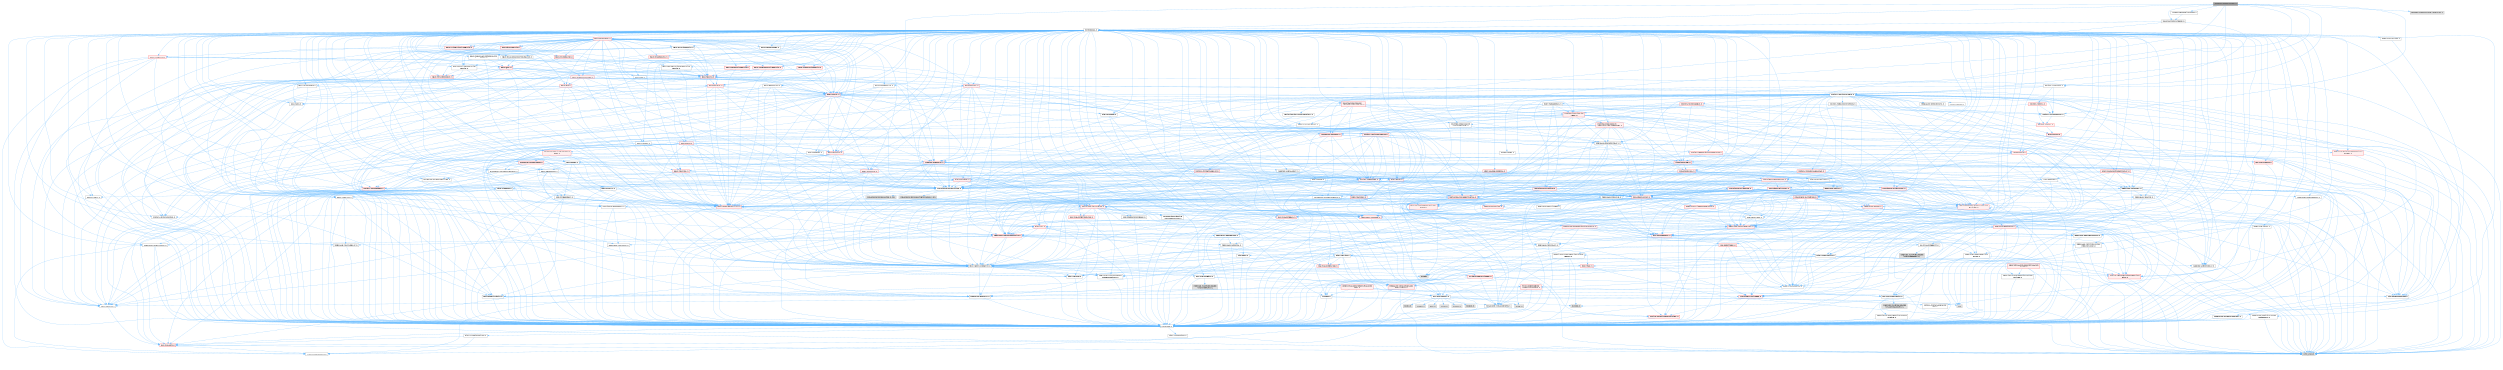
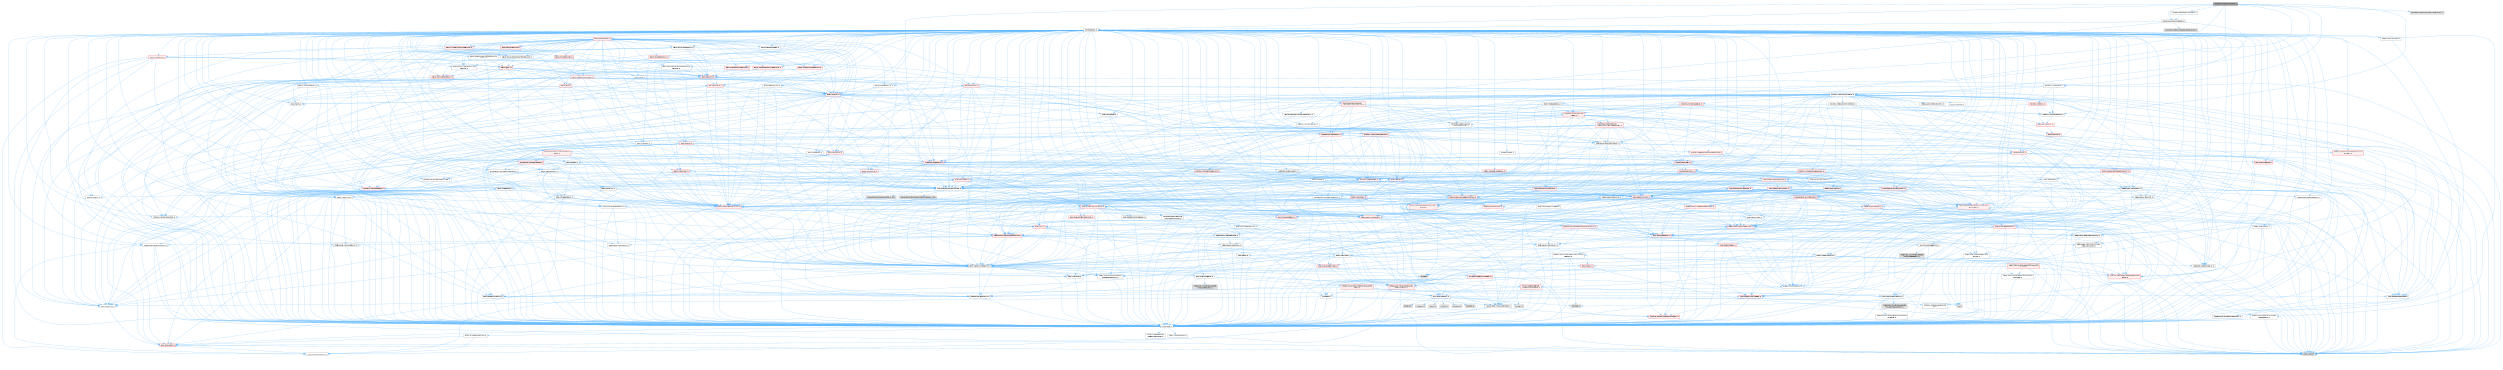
none -> (2181, 30)
none -> (1246, 227)
none -> (1155, 336)
